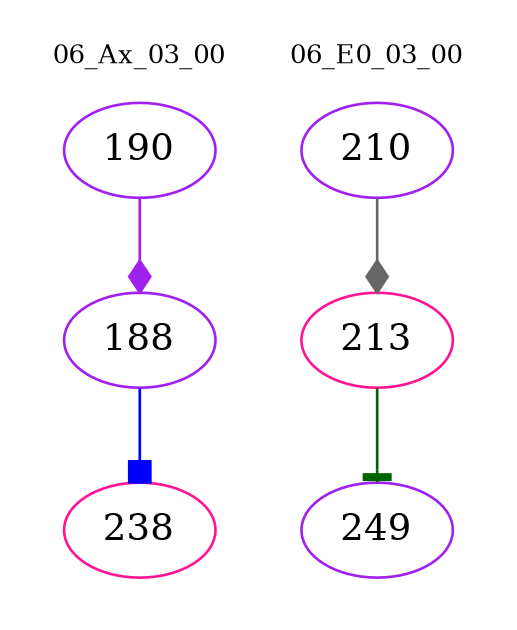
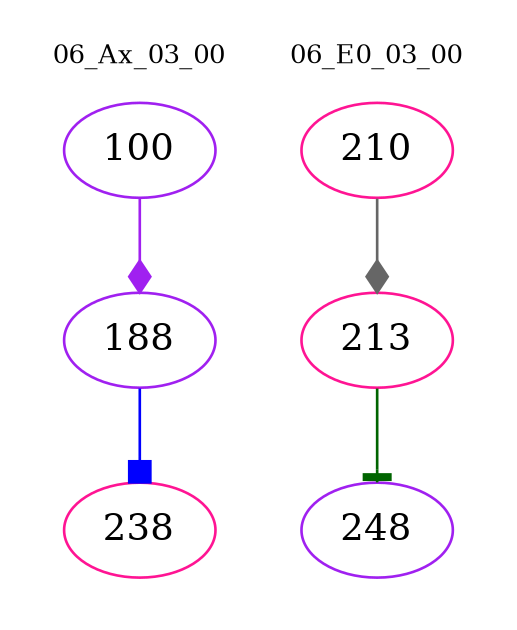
(140, 150) -> (140, 150)
(377, 150) -> (377, 150)
(377, 530) -> (377, 530)
